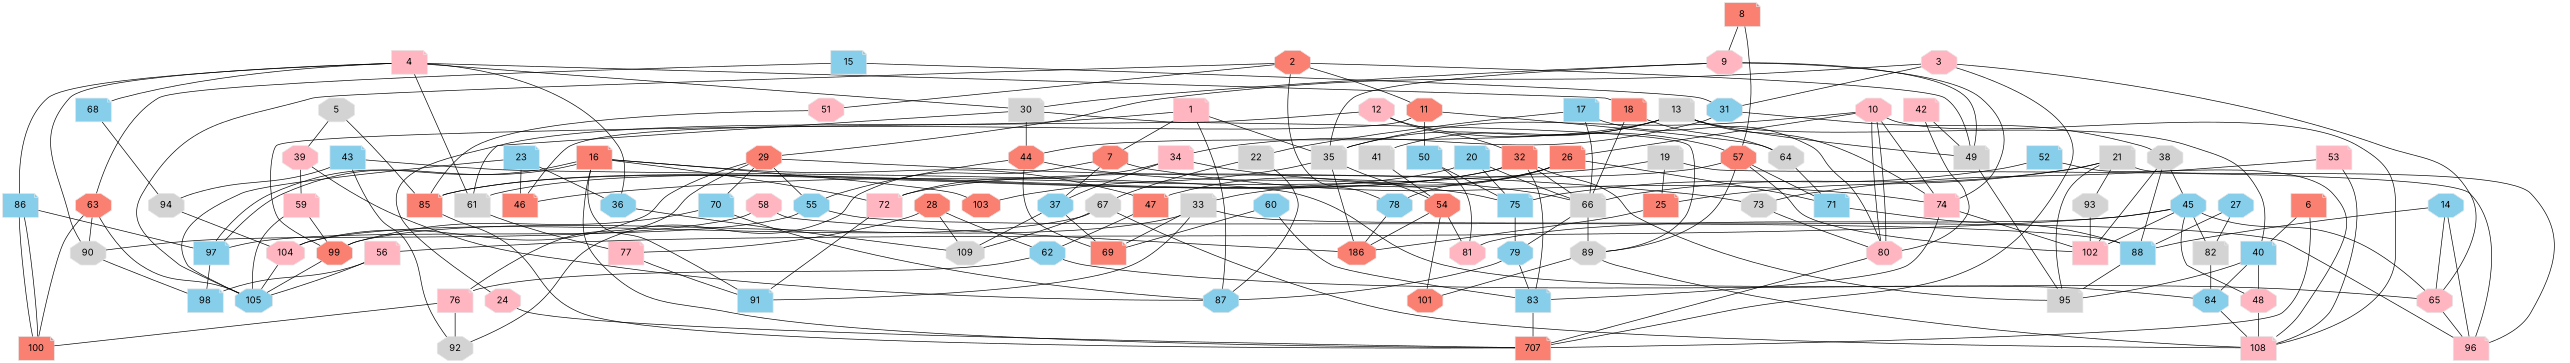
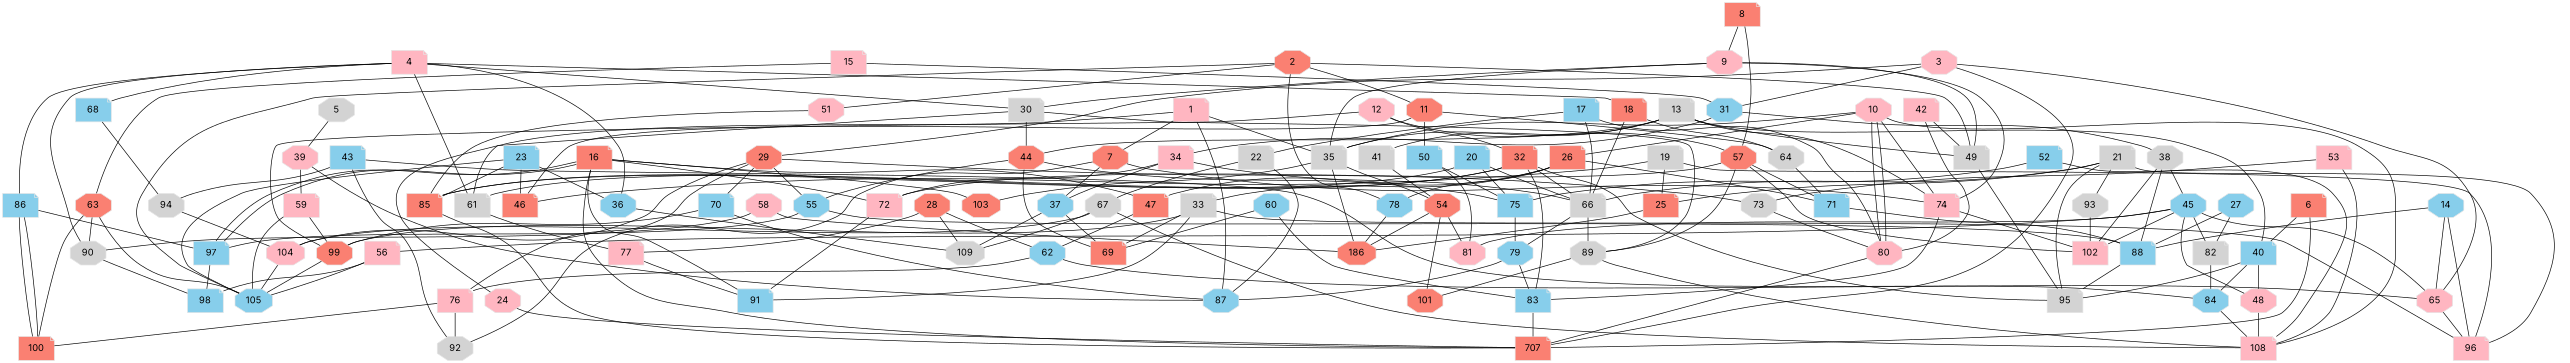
(849, 62) -> (849, 62)
(381, 156) -> (472, 182)
